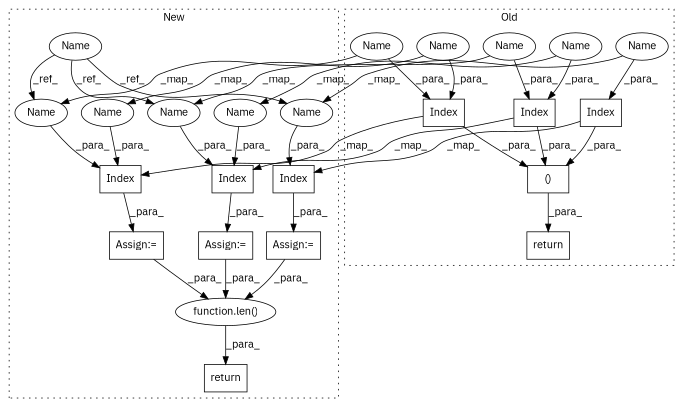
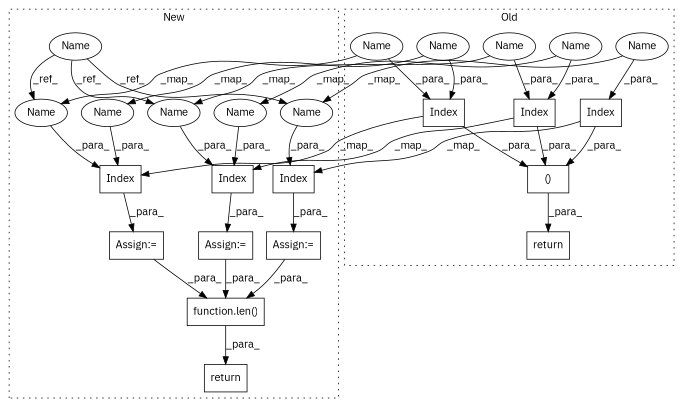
(226, 312) -> (226, 312)
